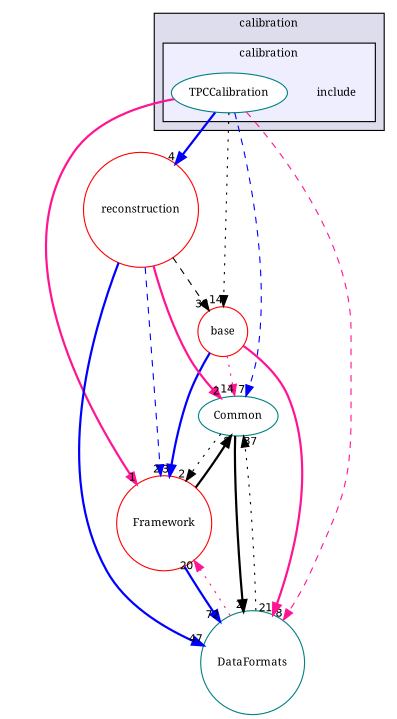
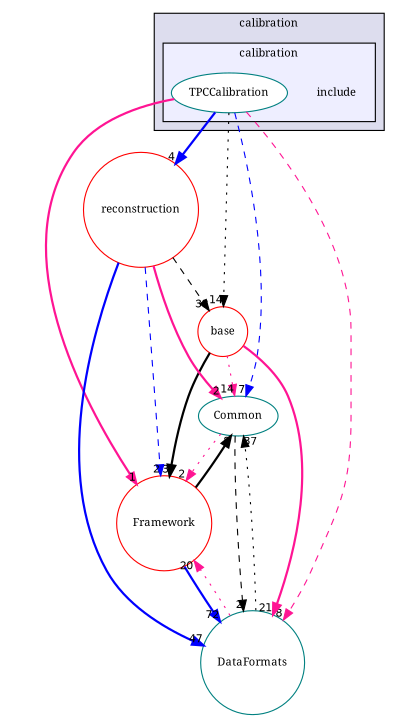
(185, 407) -> (185, 407)
(206, 453) -> (206, 453)
(237, 518) -> (237, 518)
